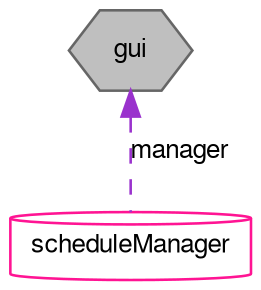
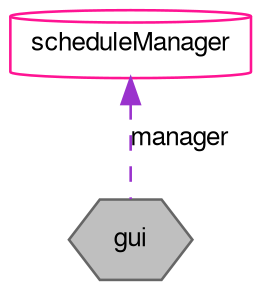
(131, 165) -> (131, 152)
